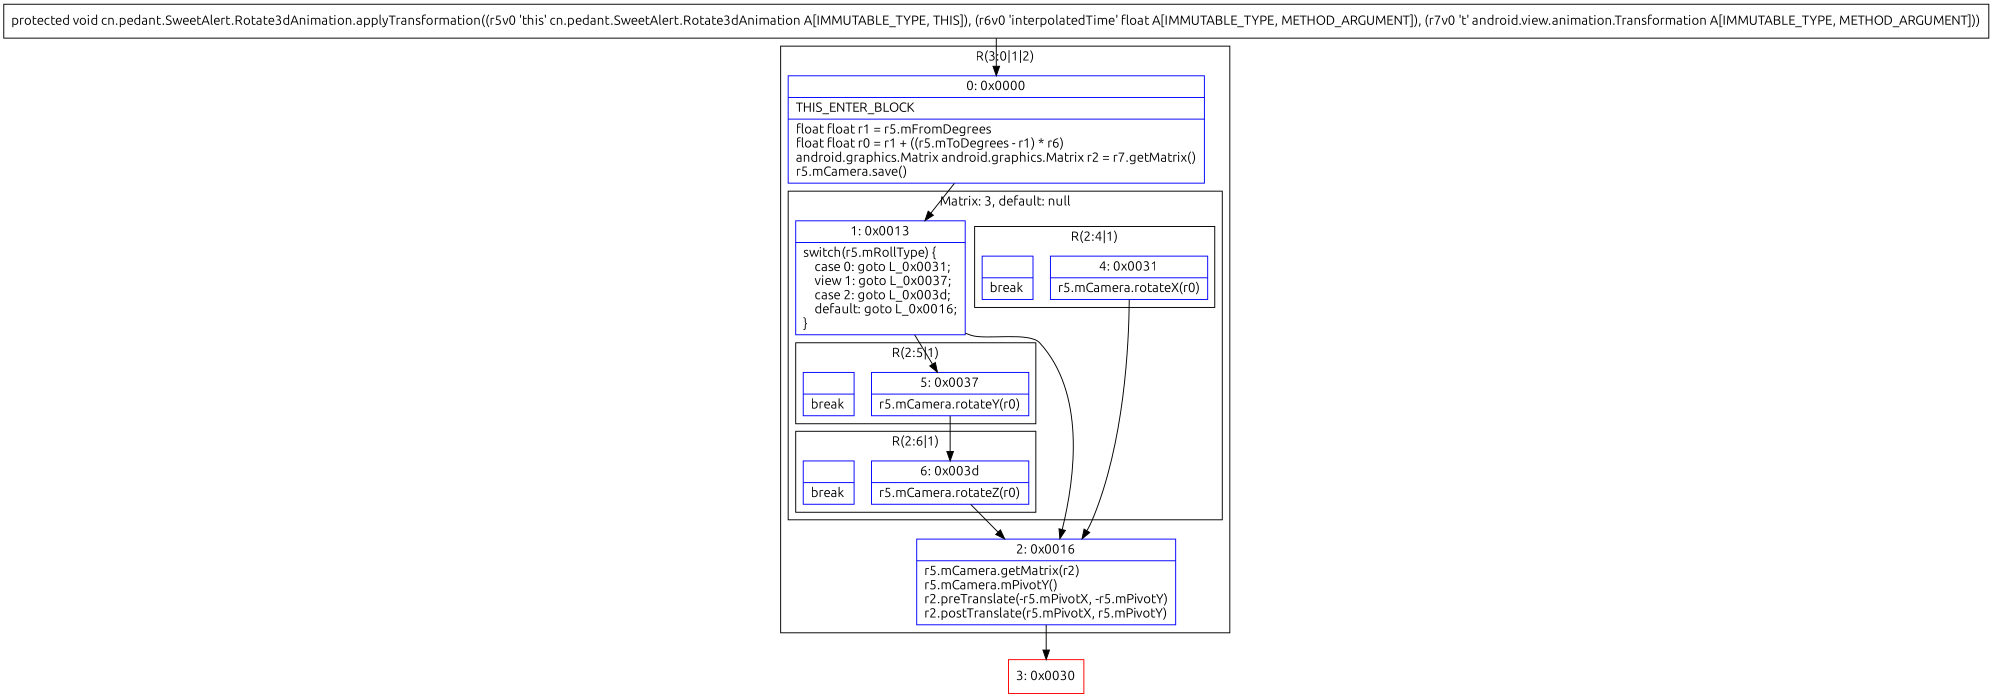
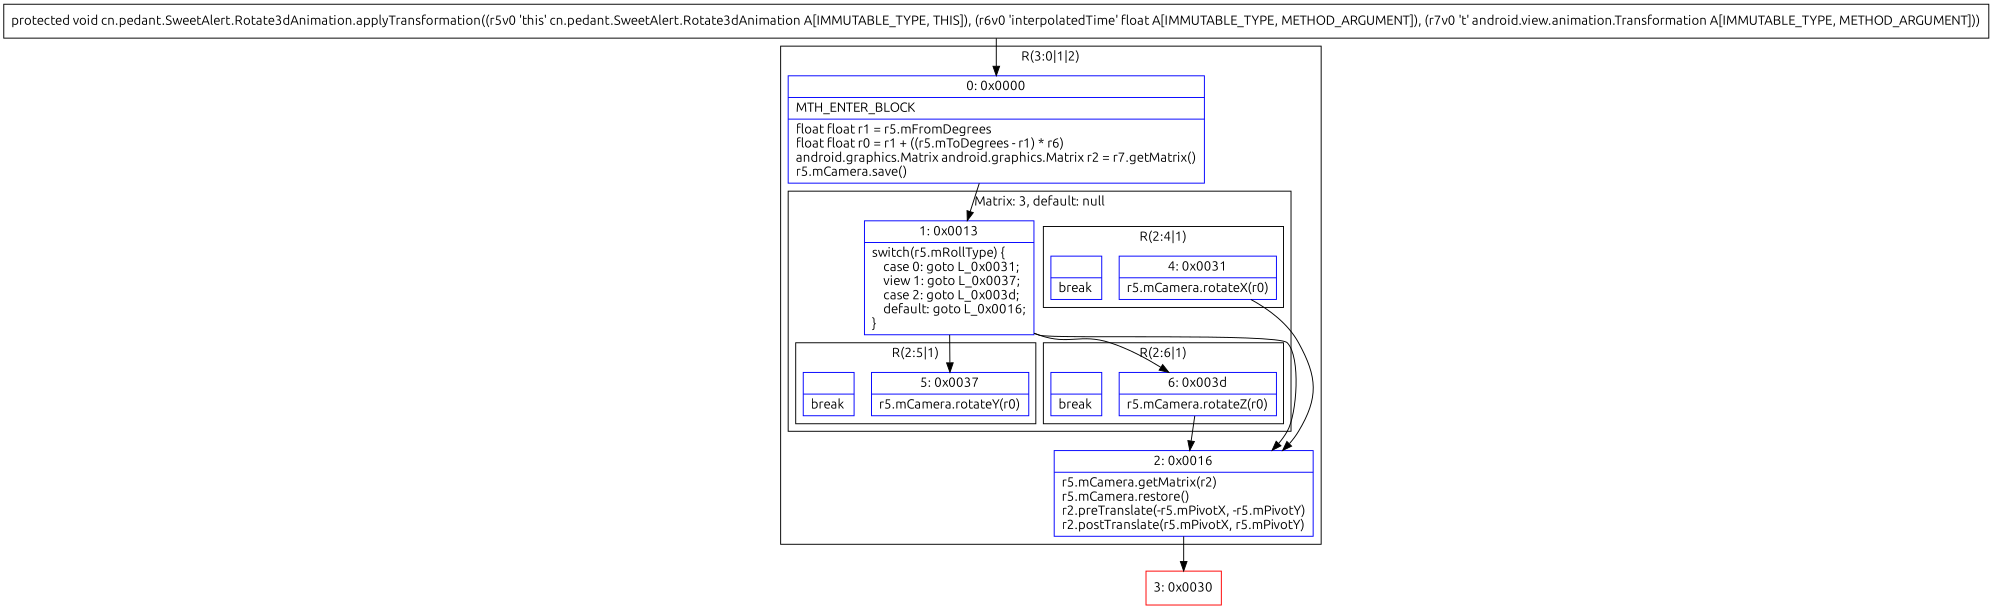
(856, 108) -> (856, 108)
(950, 437) -> (1125, 349)
(991, 585) -> (1126, 497)
